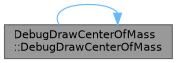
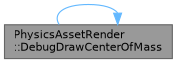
(88, 42) -> (88, 42)
